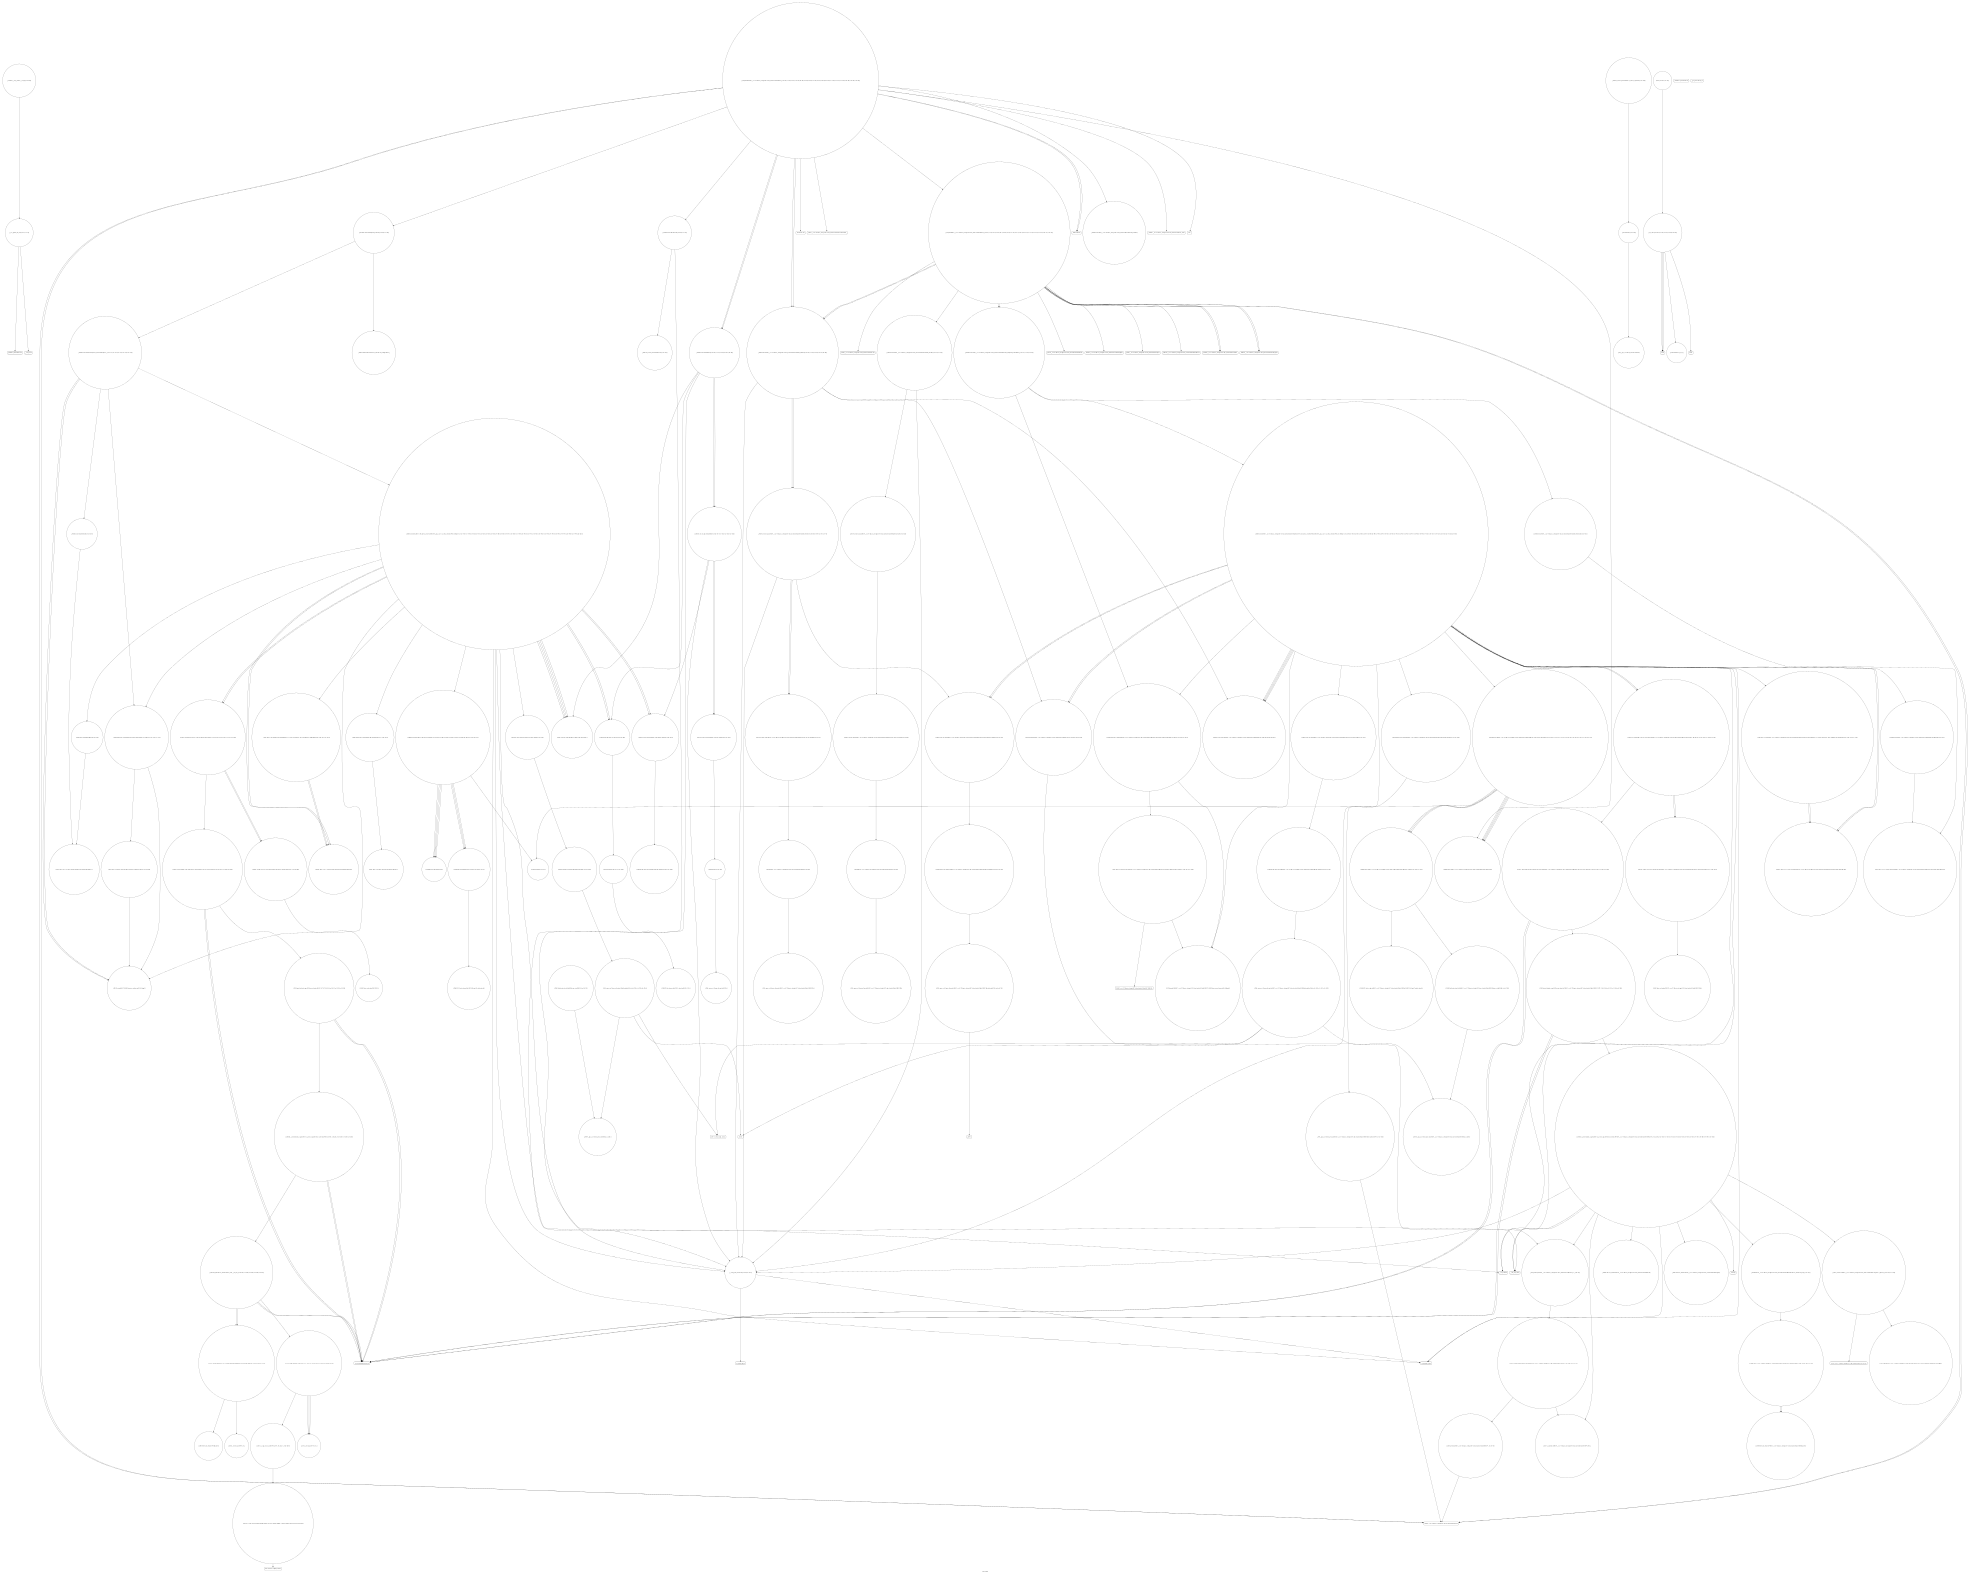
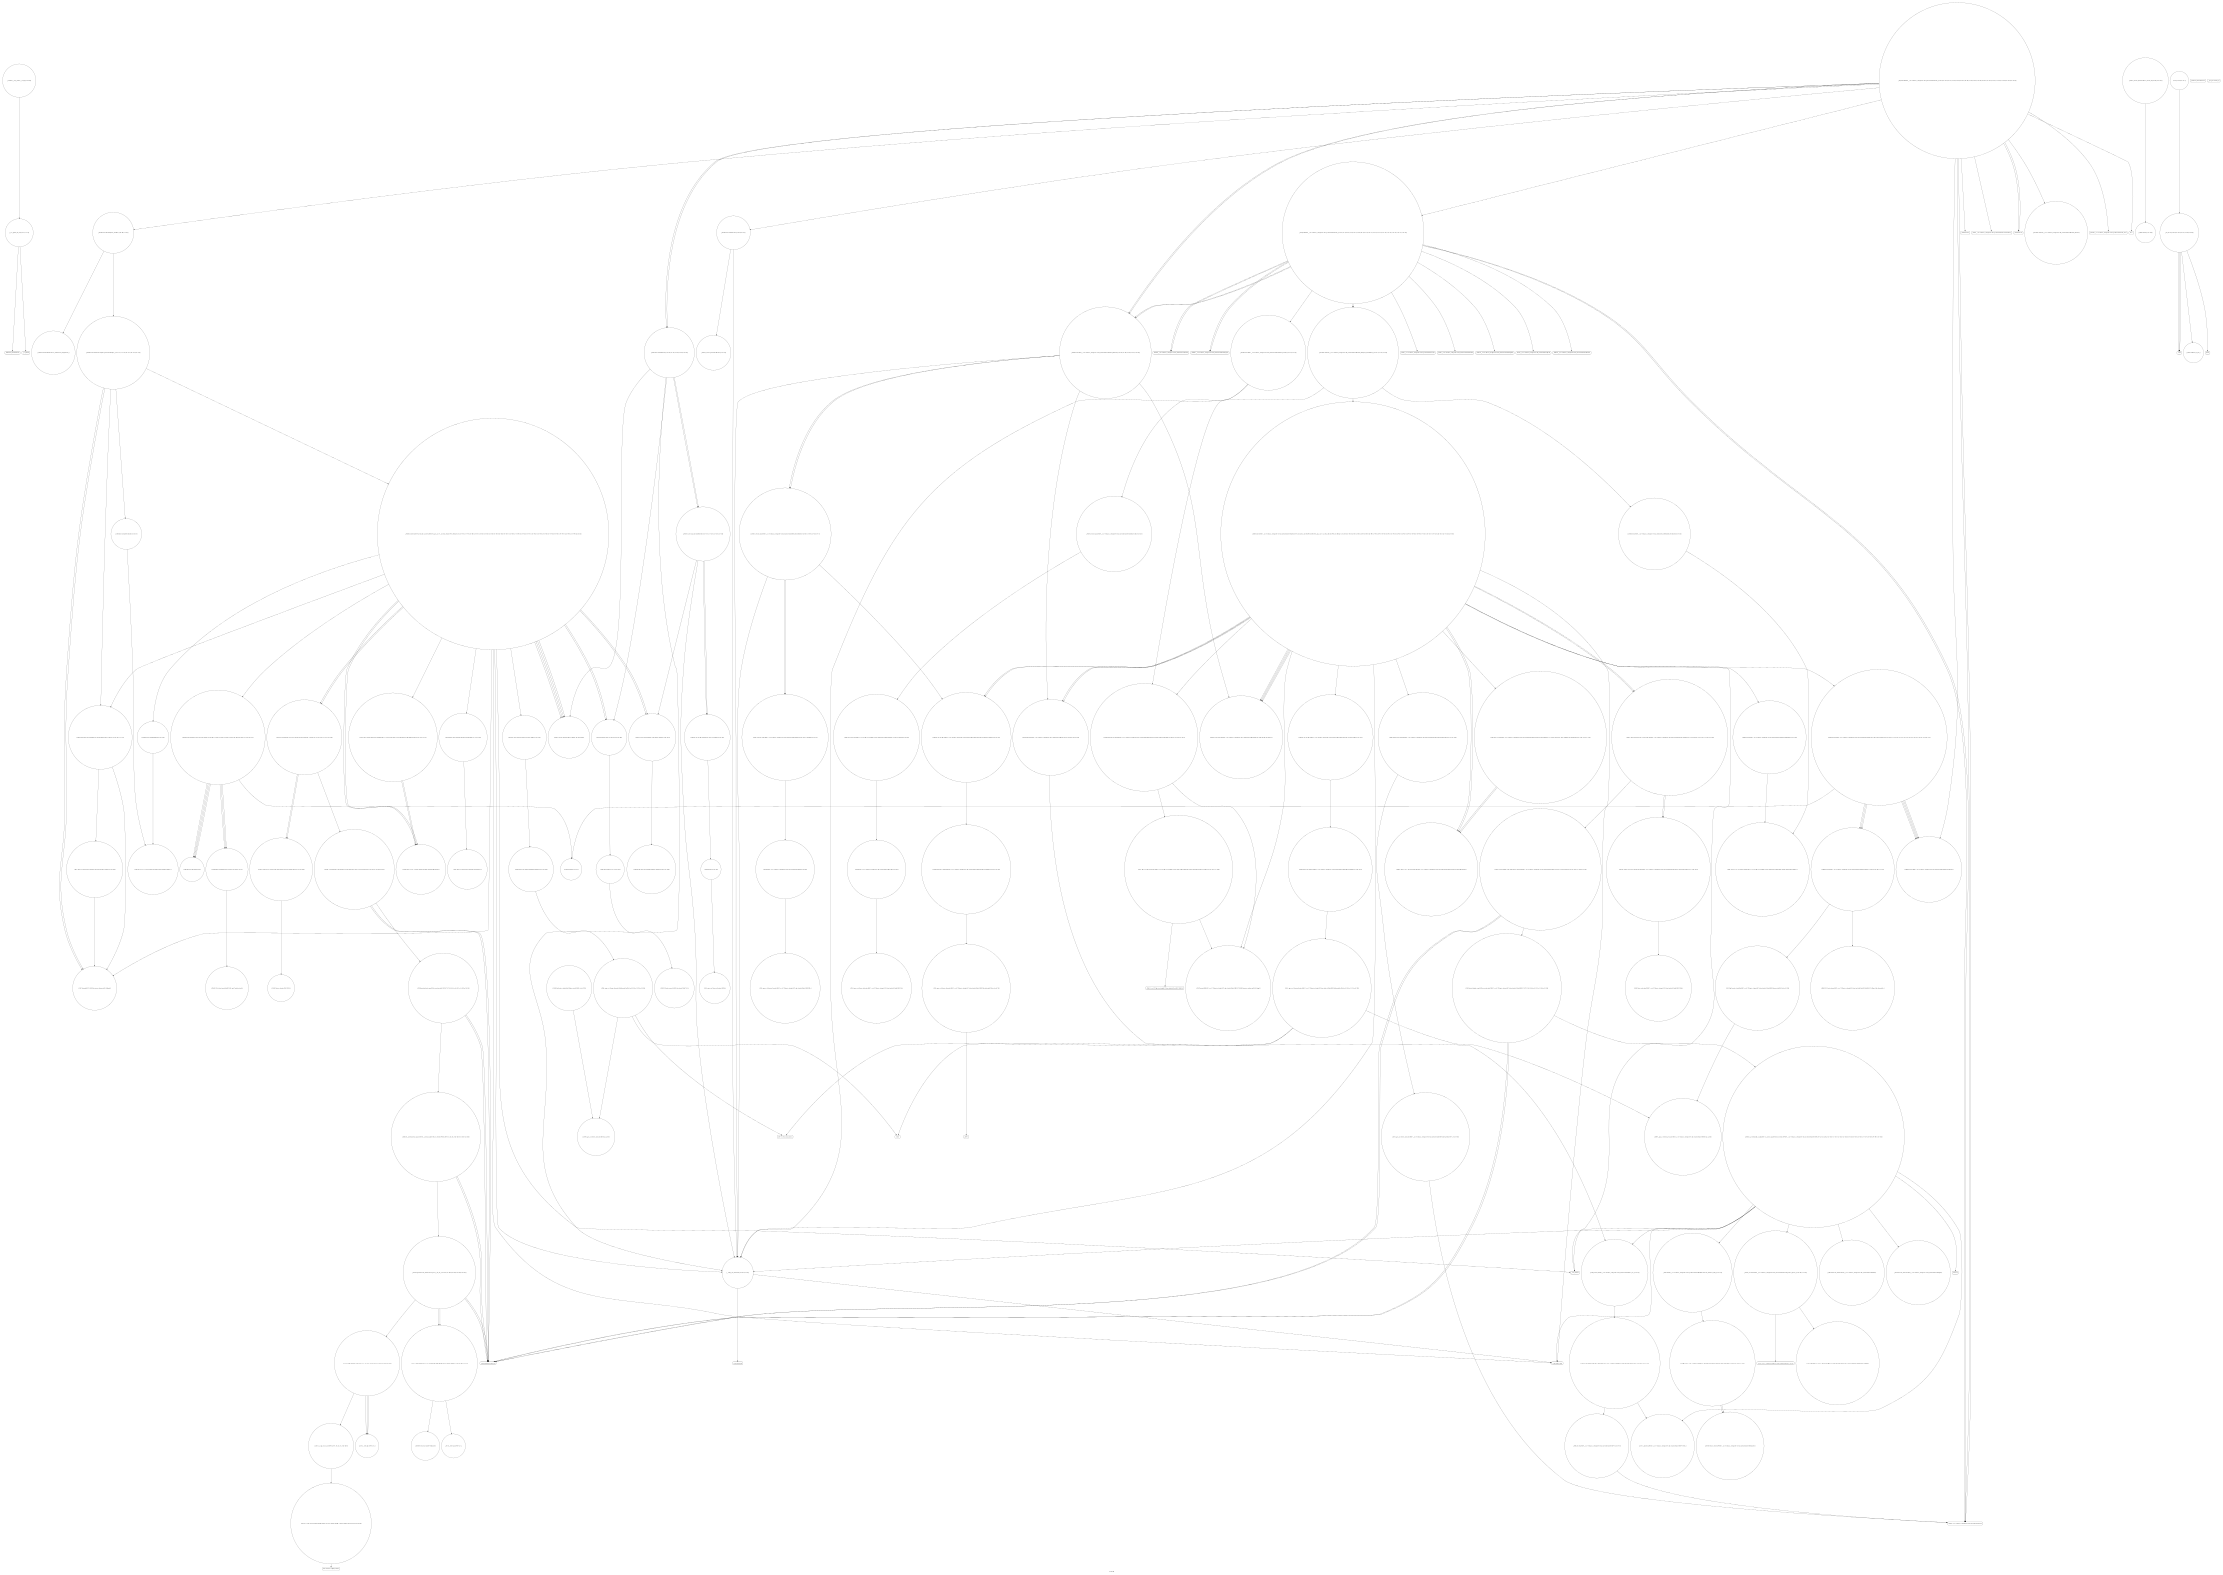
(1629, 353) -> none
(1515, 1273) -> none
